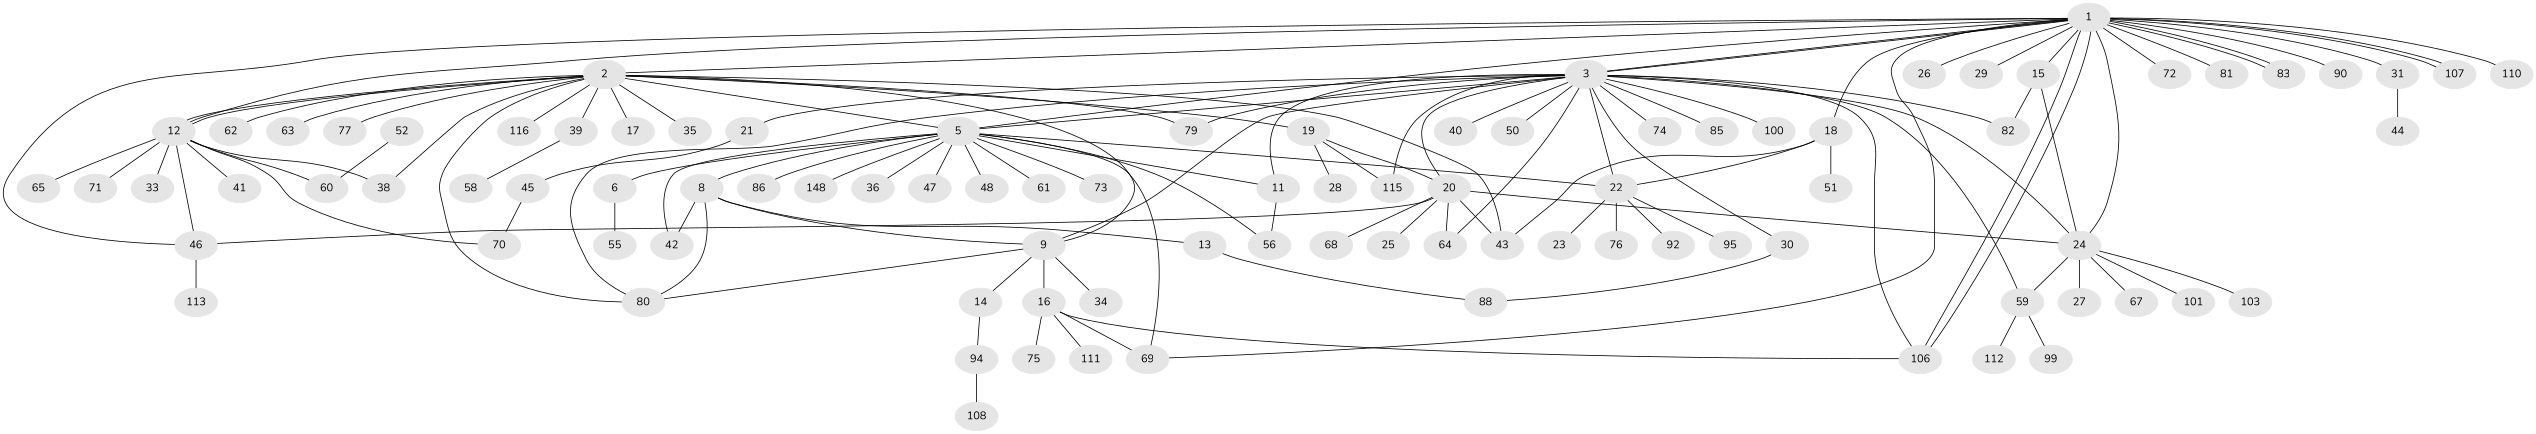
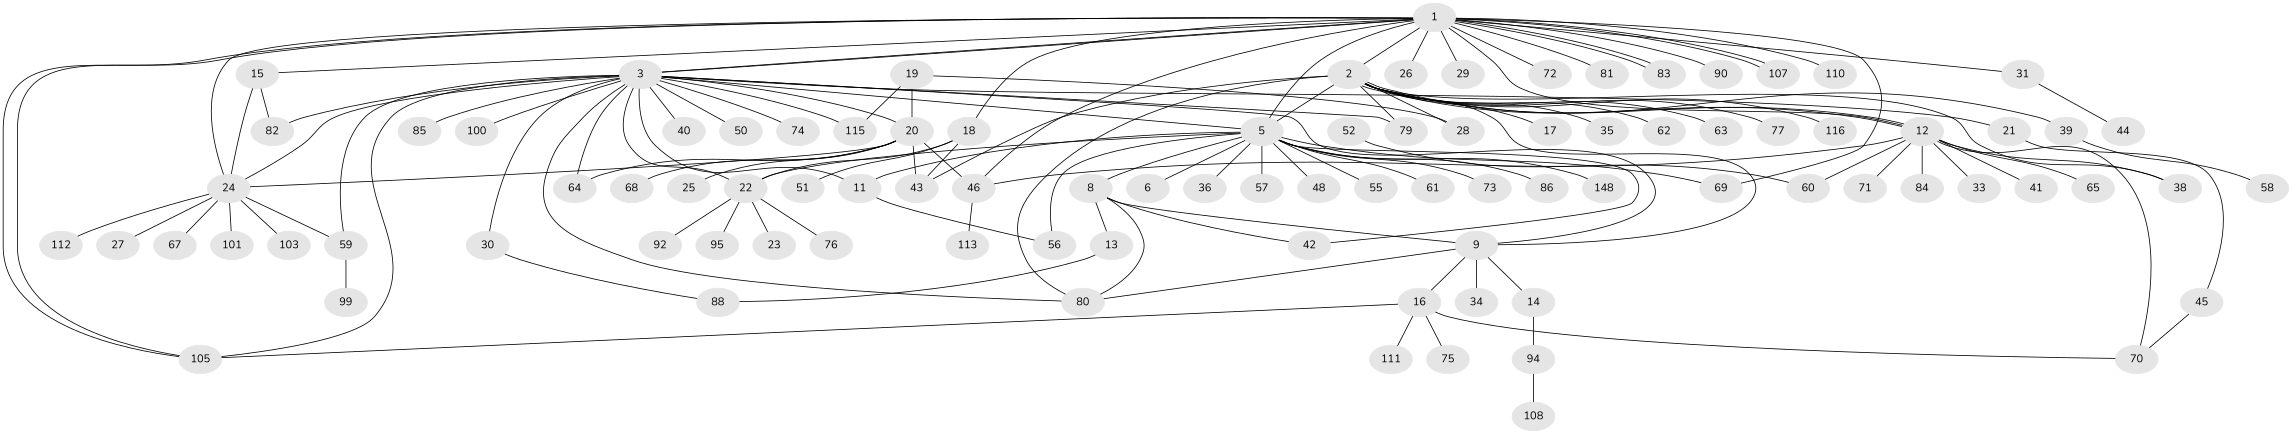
(958, 94) -> (1406, 103)
(930, 188) -> (1262, 188)
none -> (1922, 188)
(615, 217) -> (1313, 157)
(1096, 331) -> (1774, 349)
(2008, 331) -> (143, 213)
(1920, 359) -> (200, 359)
